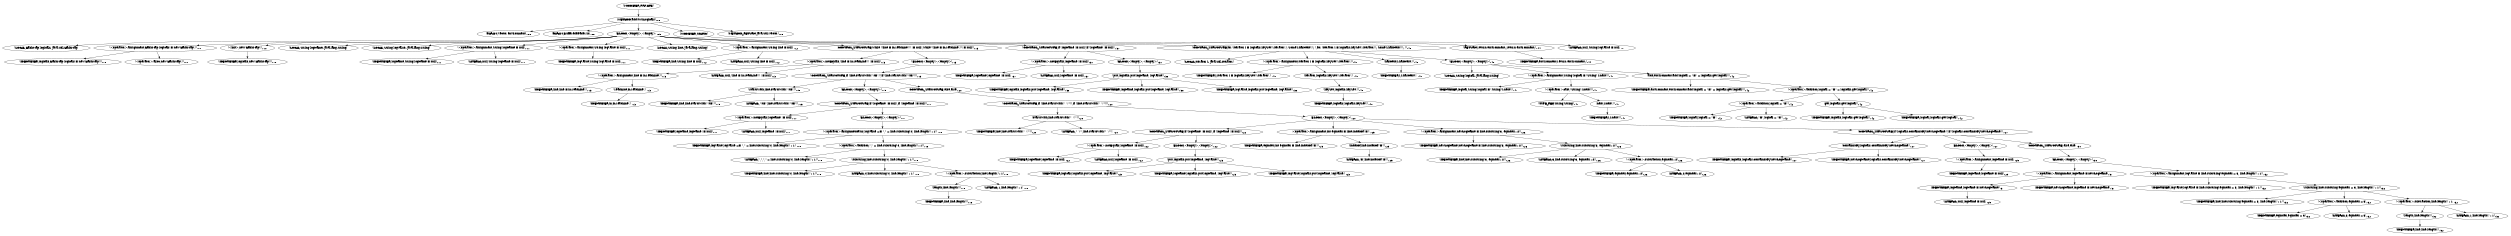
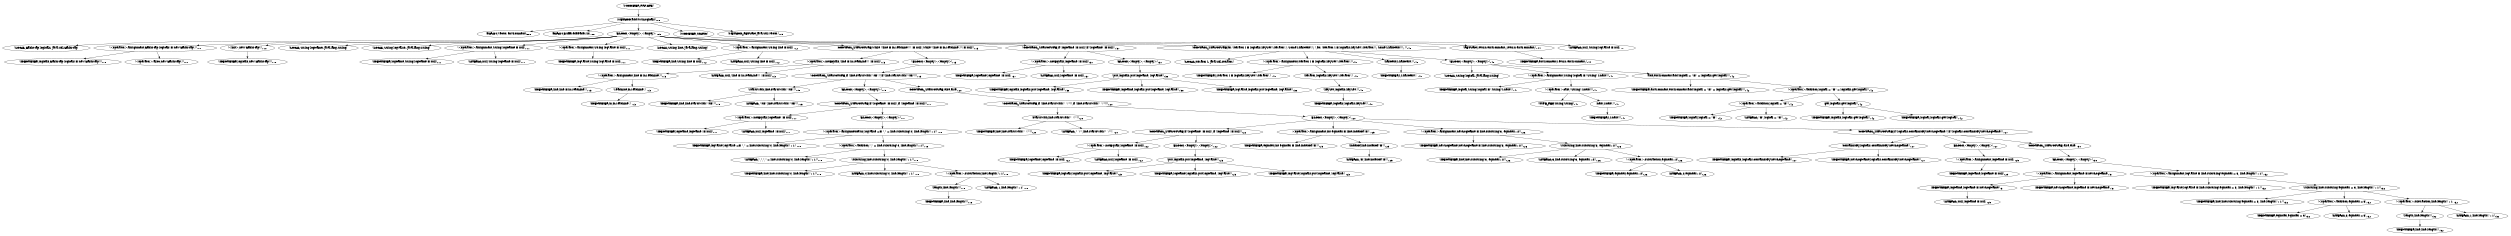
(529, 34) -> (529, 34)
(781, 34) -> (781, 34)
